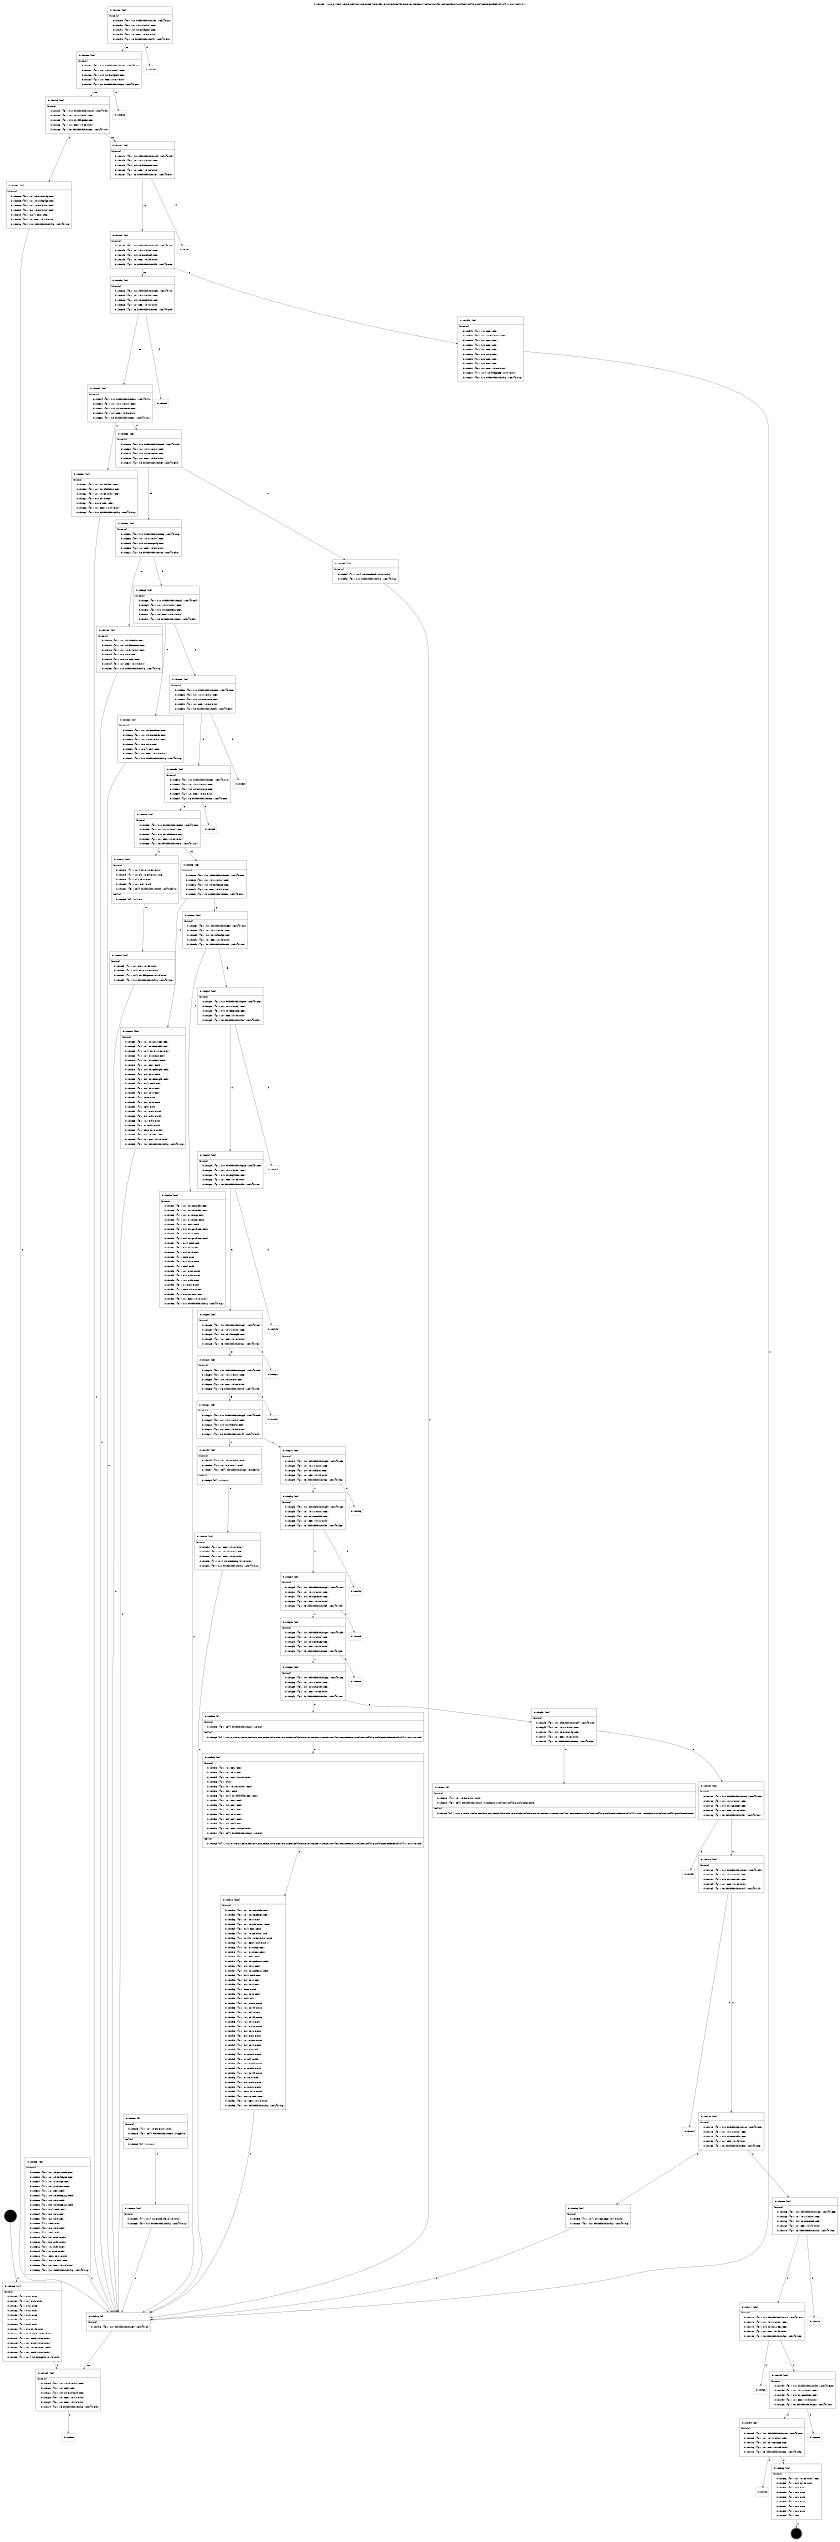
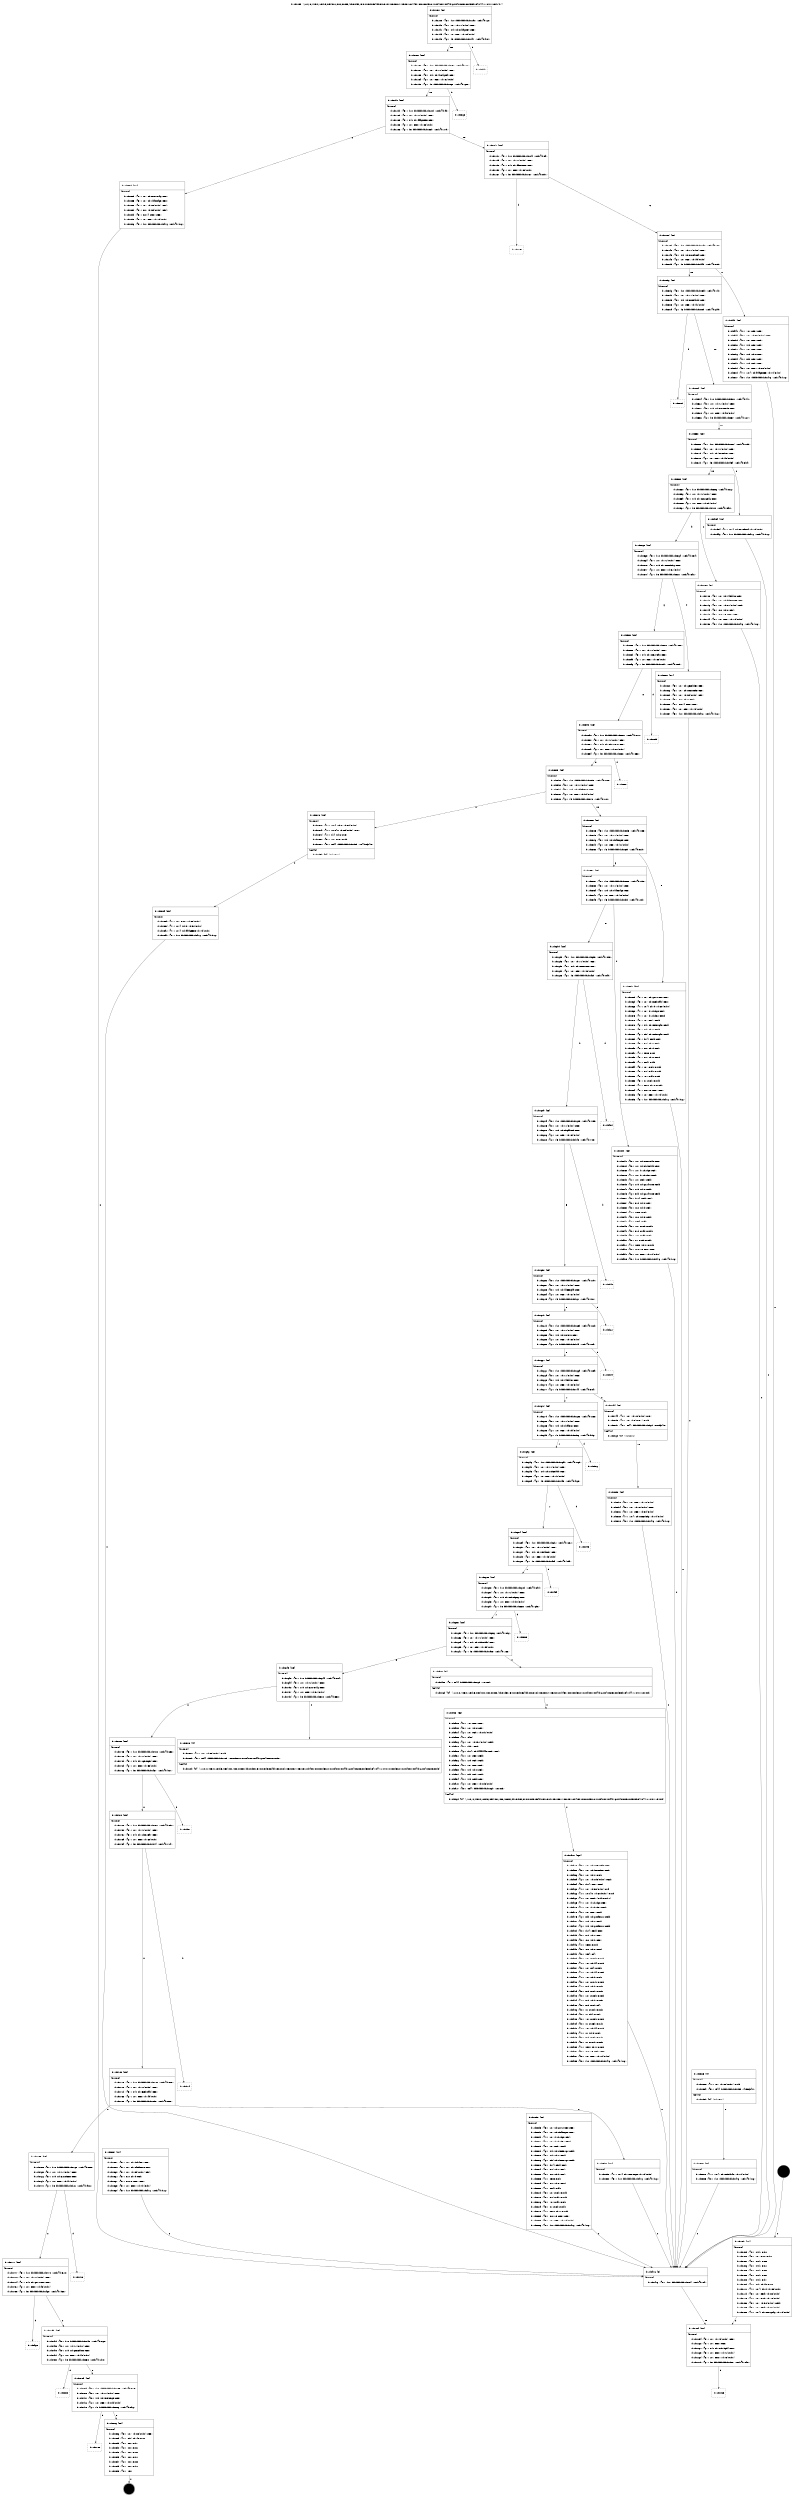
(112, 445) -> none
(230, 1489) -> (638, 1444)
